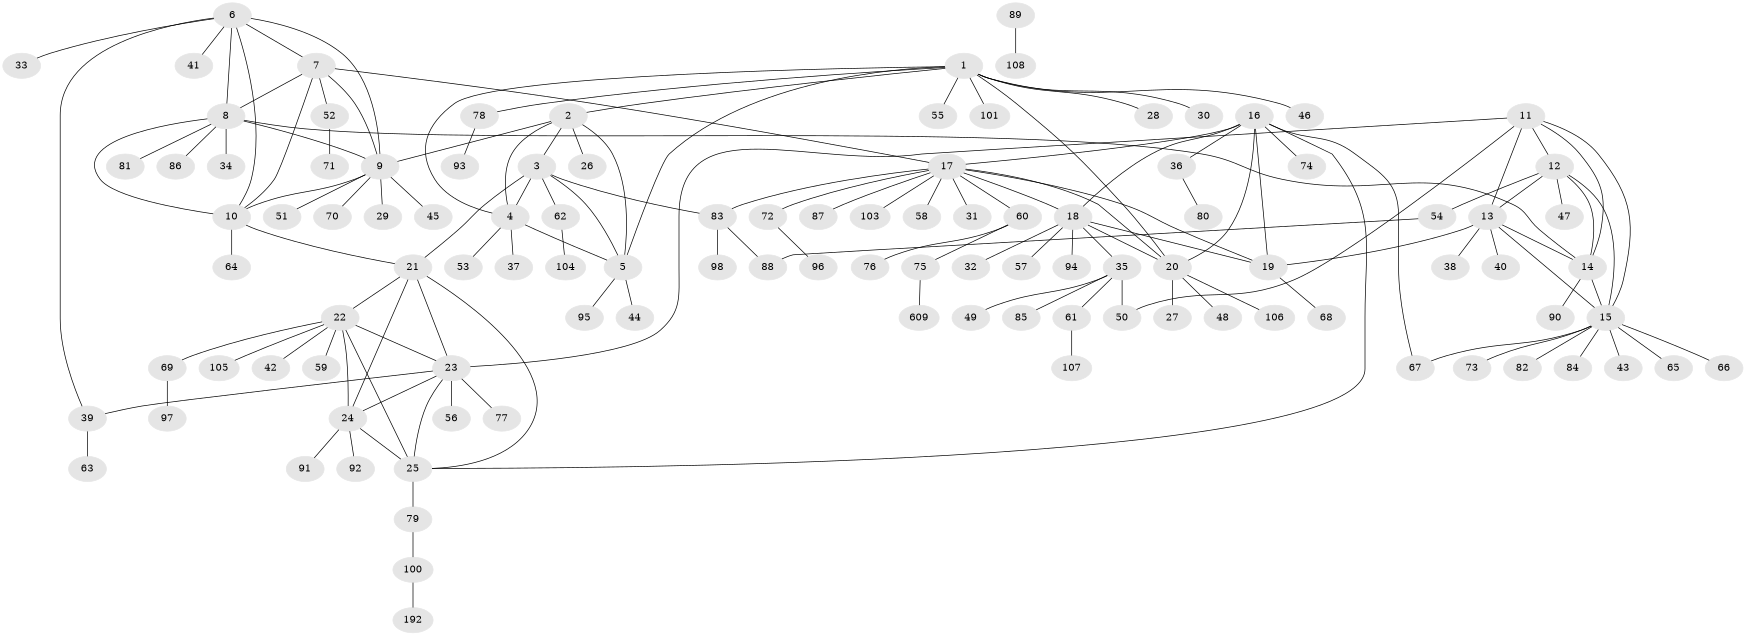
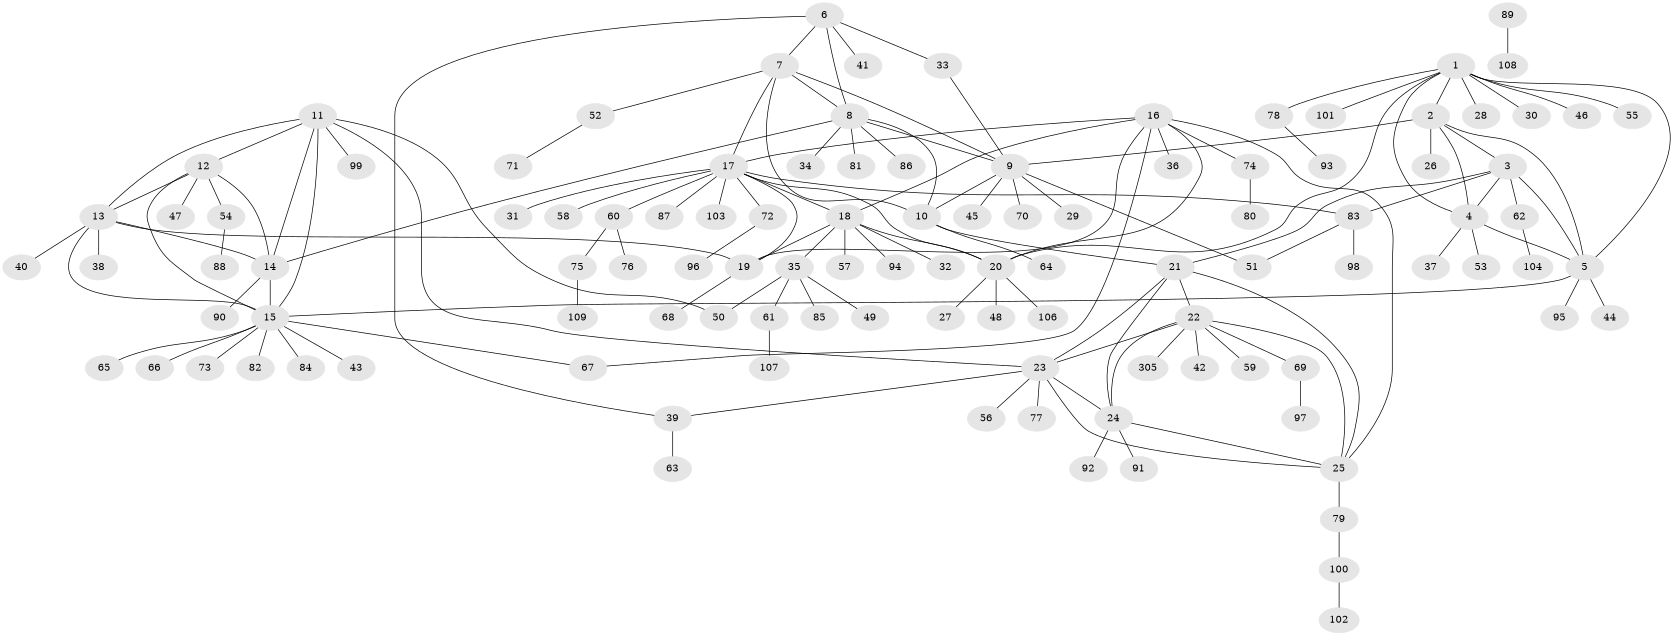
(346, 58) -> (976, 116)
(255, 117) -> none
none -> (356, 167)
(1190, 192) -> (1250, 192)
(743, 242) -> (1303, 242)
none -> (931, 302)
(919, 318) -> (578, 318)
(219, 368) -> (1148, 368)
(413, 620) -> (1339, 620)
